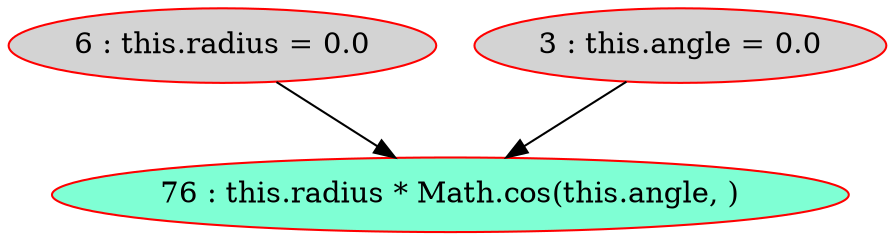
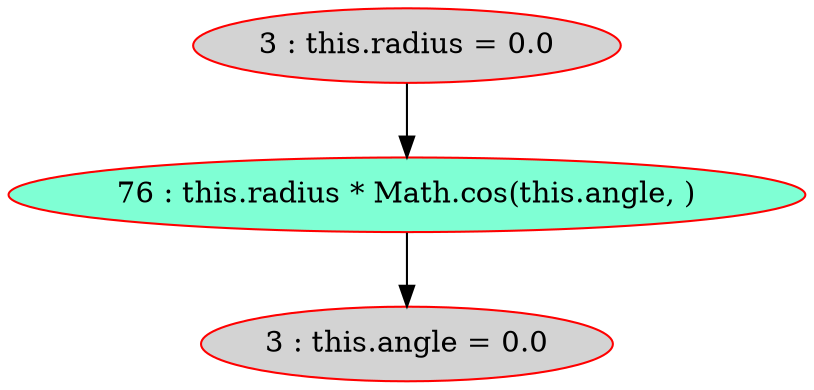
(222, 46) -> (407, 46)
(575, 114) -> (407, 259)
